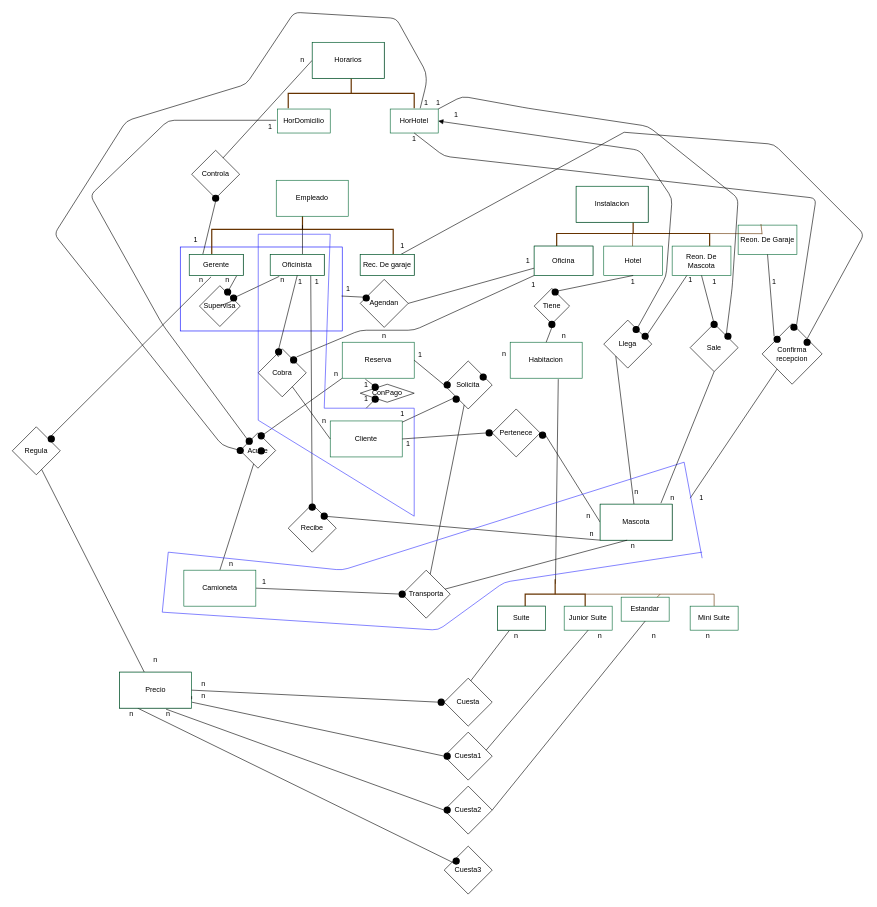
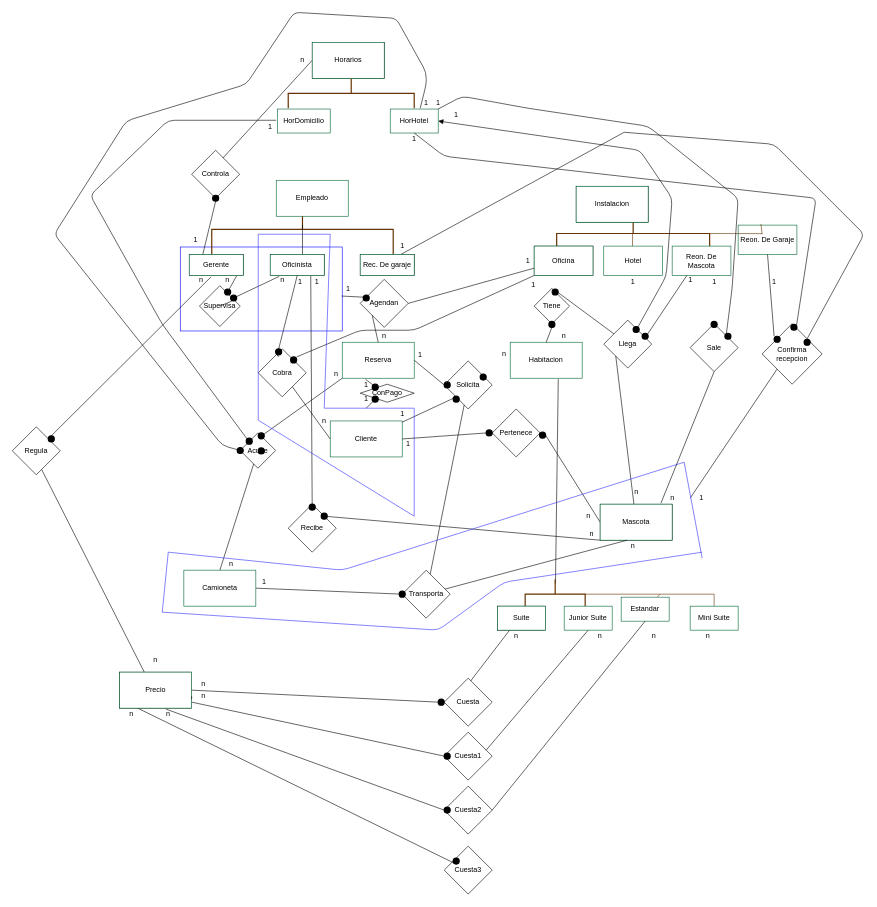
(594, 284) -> (586, 313)
(708, 299) -> none
none -> (375, 328)
